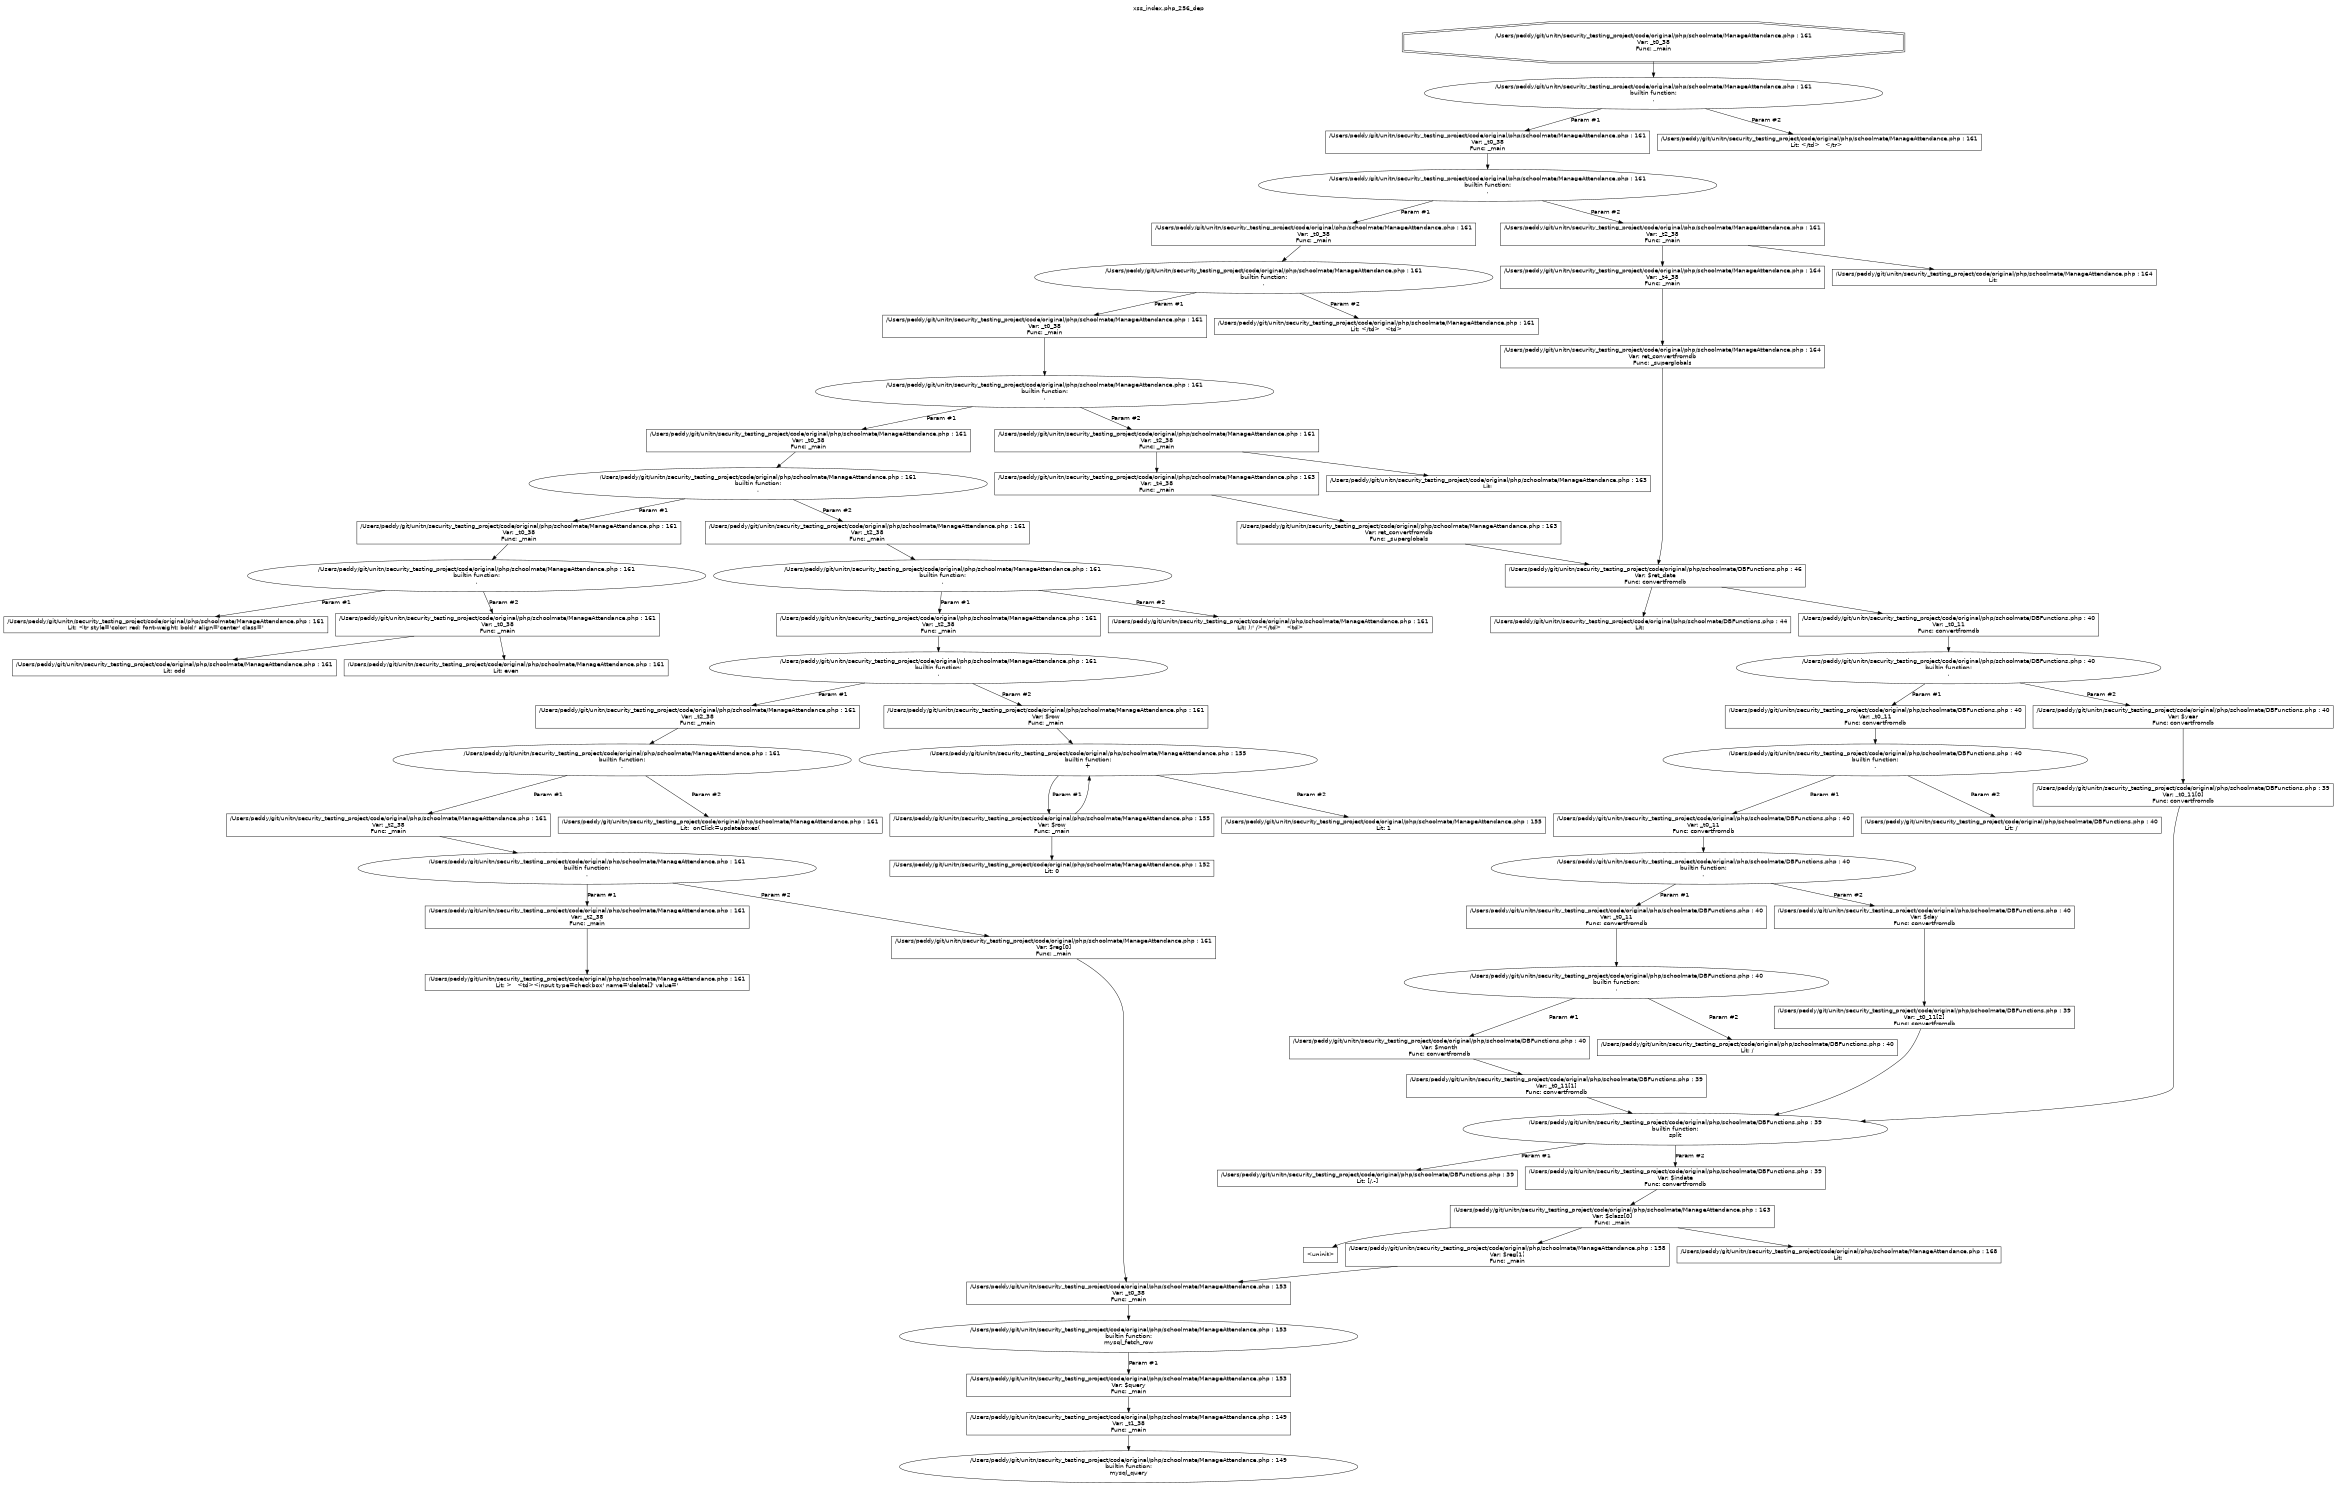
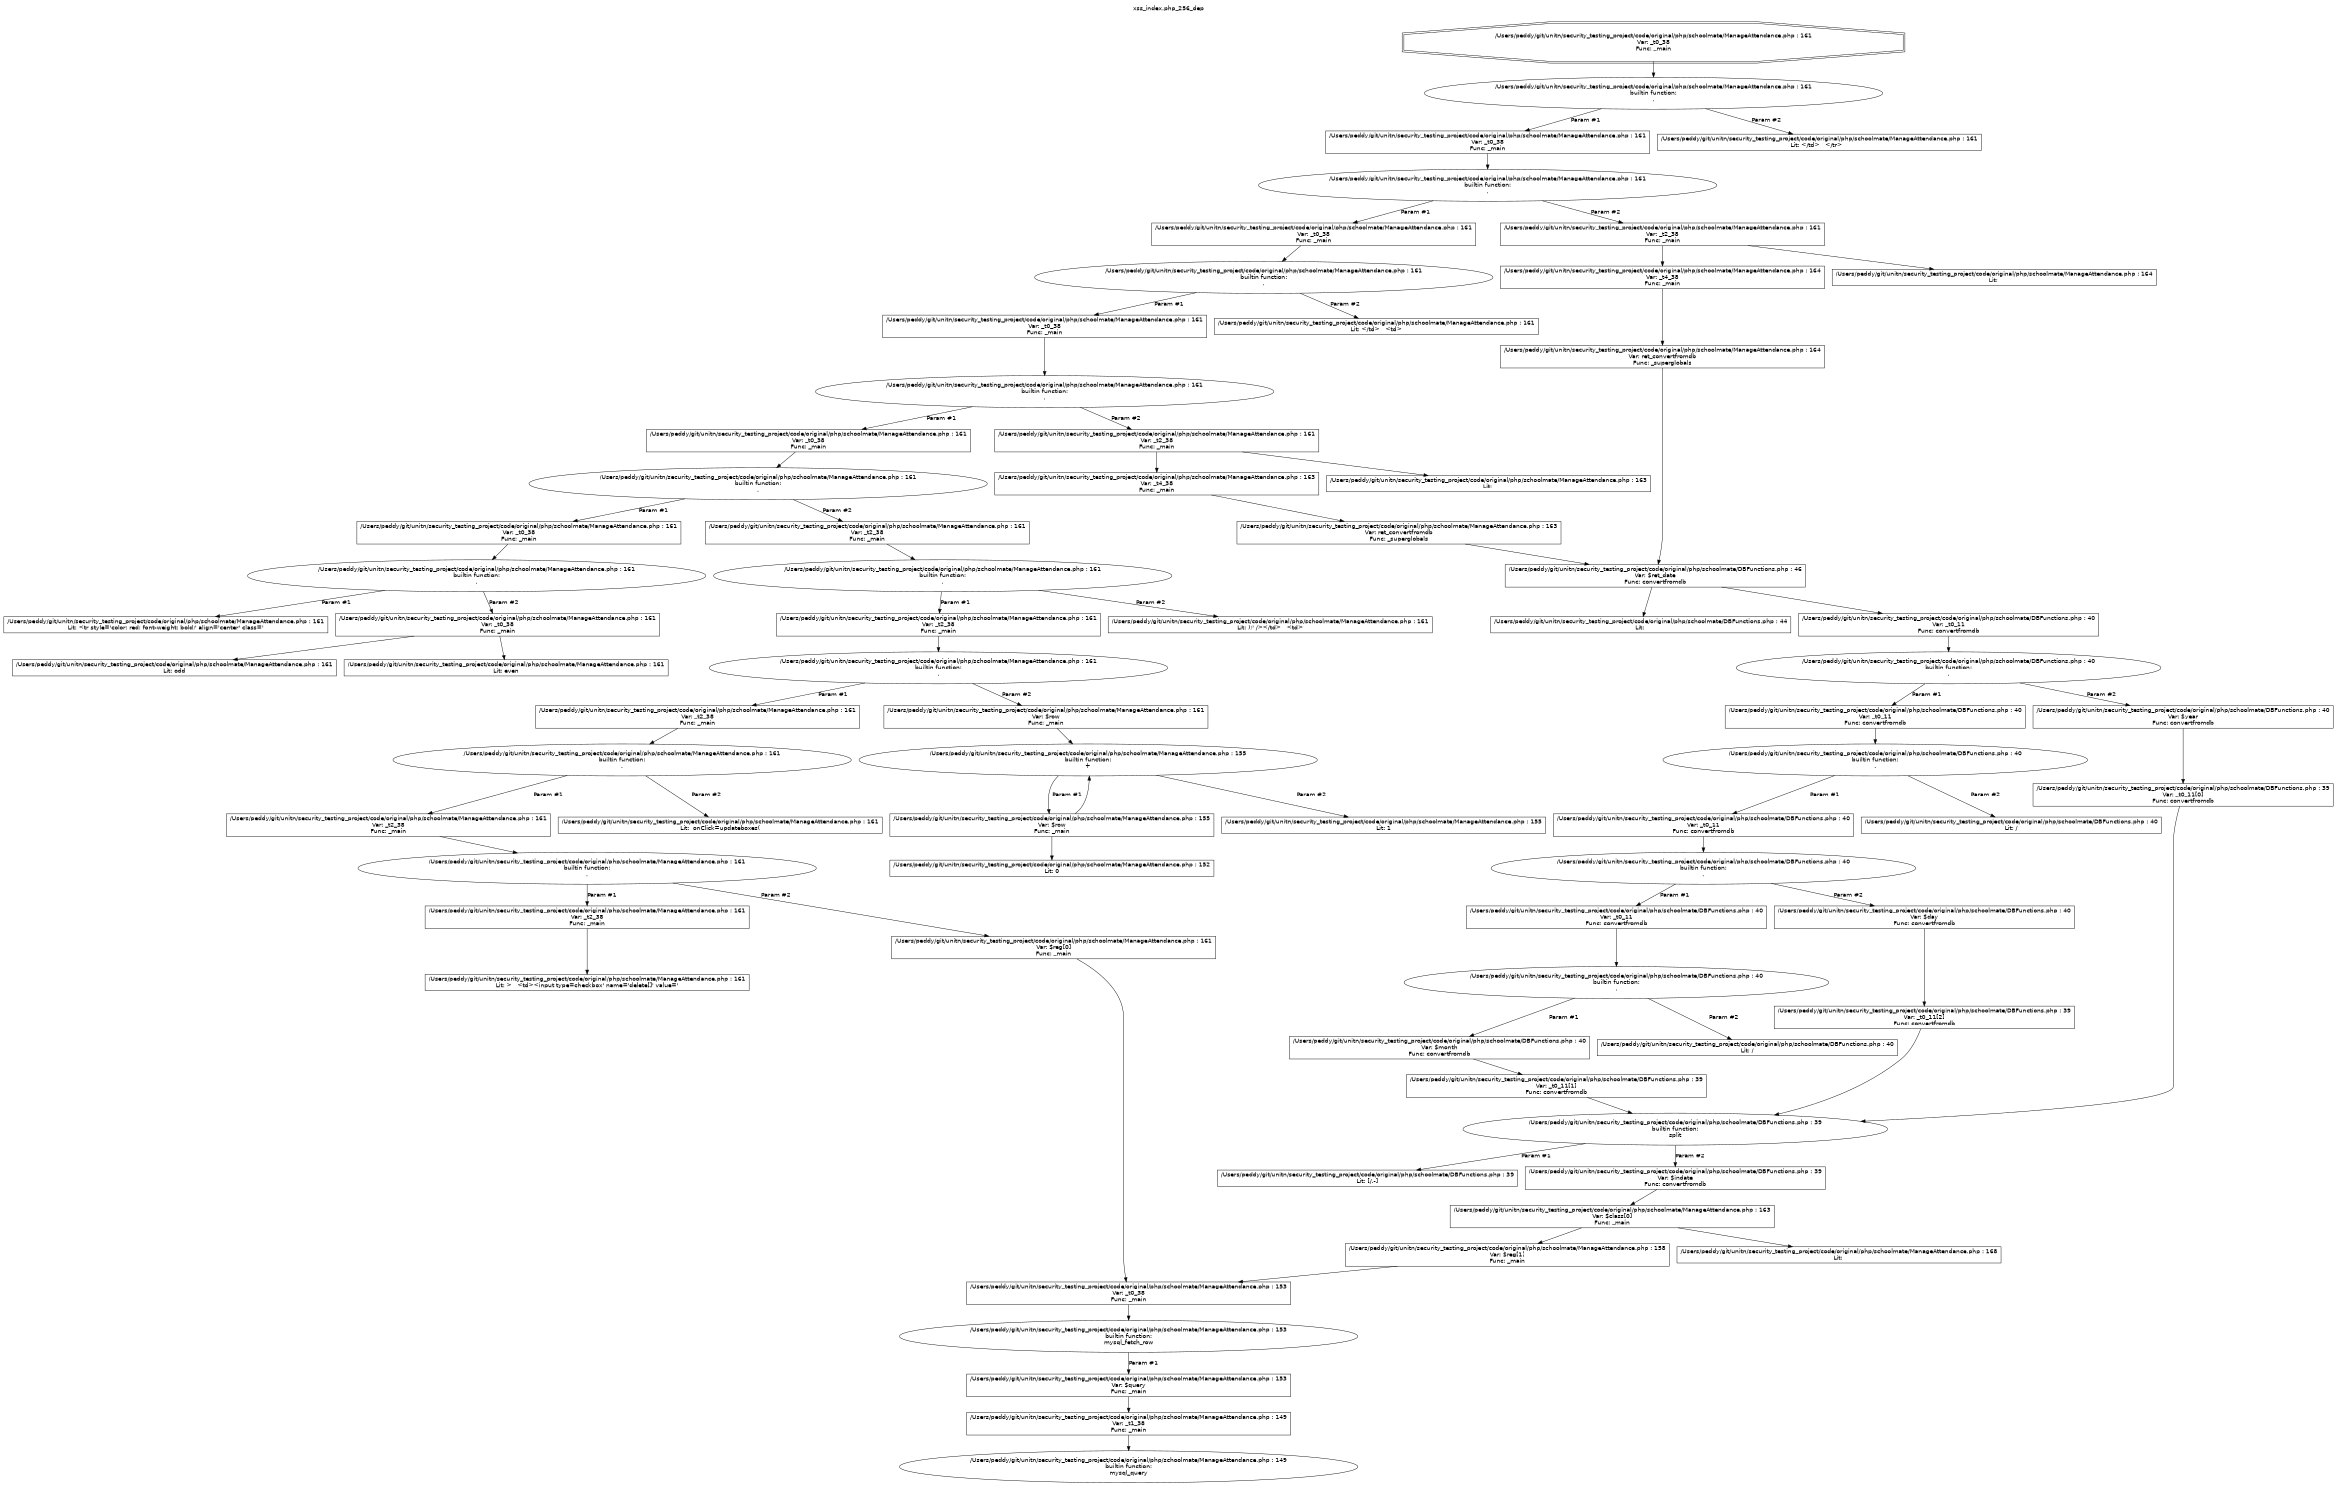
(1321, 1255) -> none
